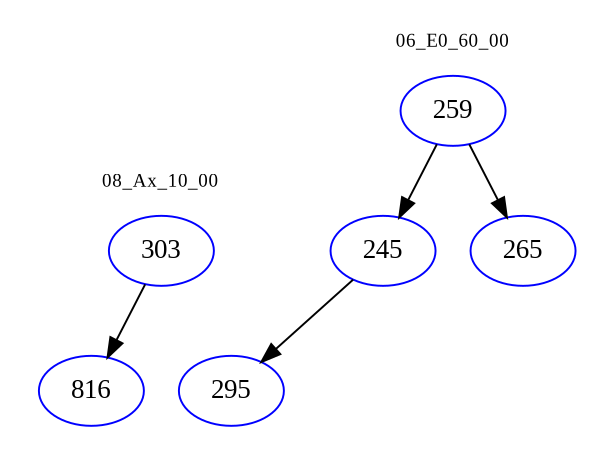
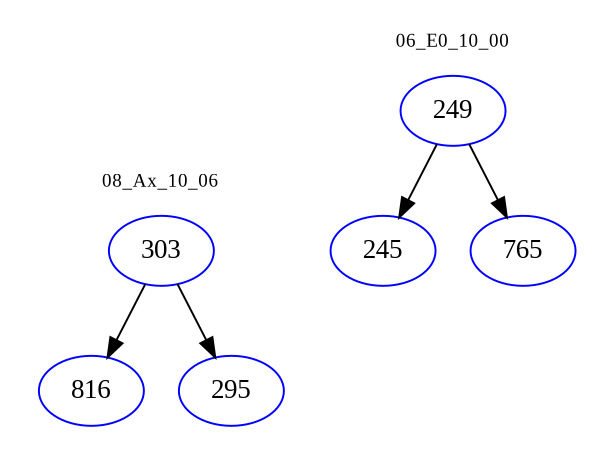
(453, 42) -> (453, 42)
(453, 111) -> (453, 111)
(161, 182) -> (161, 182)
(523, 251) -> (523, 251)
(315, 314) -> (192, 312)
